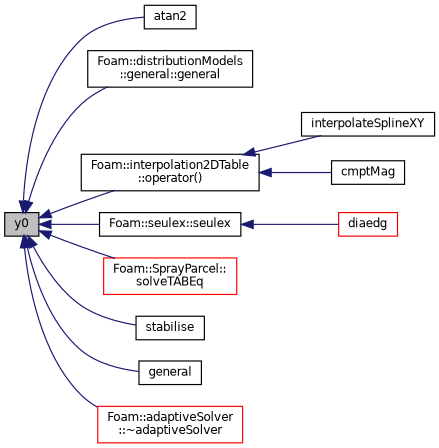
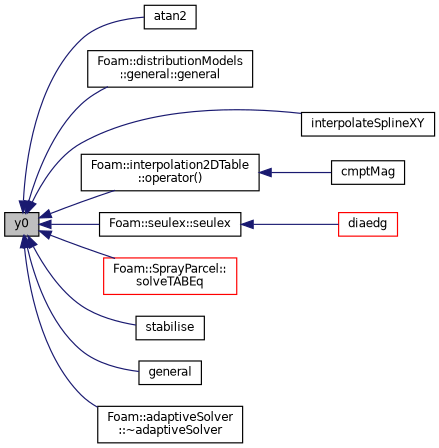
(288, 144) -> (150, 118)
(170, 425) -> (170, 425)
